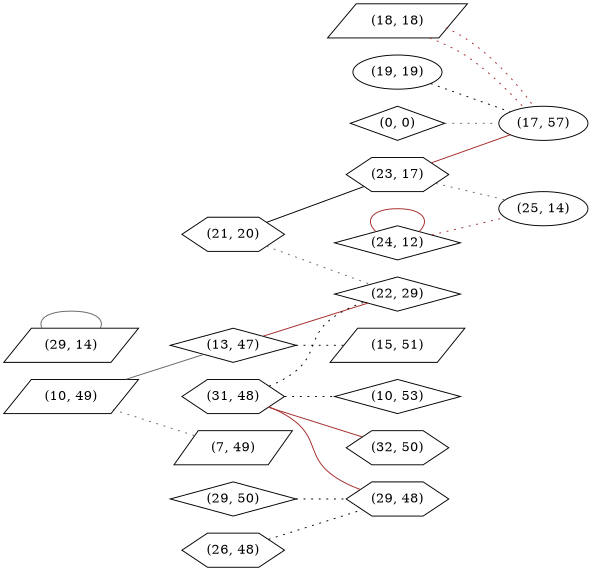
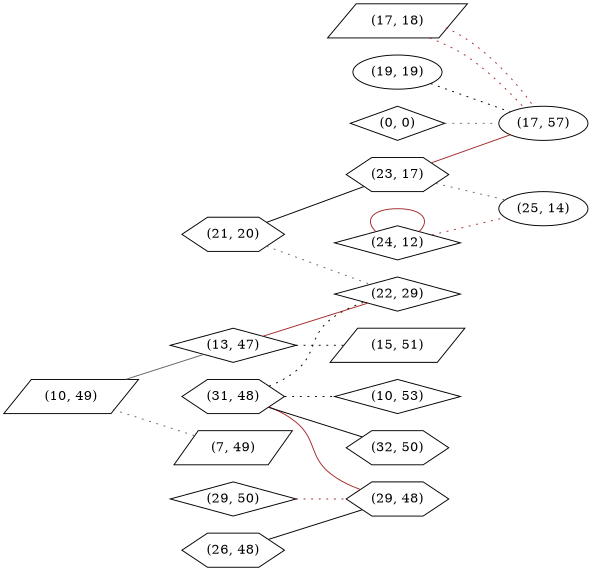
(397, 21) -> (397, 21)
(71, 345) -> none
(315, 422) -> (315, 422)
(321, 499) -> (321, 499)
(315, 525) -> (315, 525)
